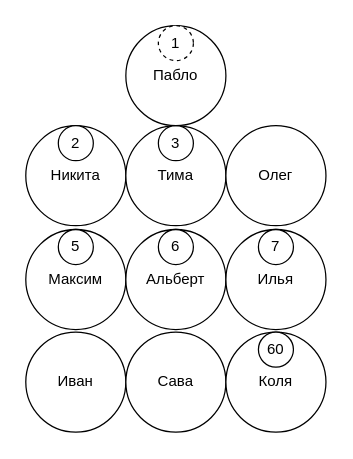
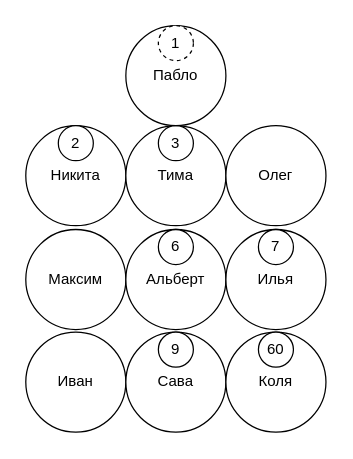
(76, 247) -> none
none -> (176, 349)
